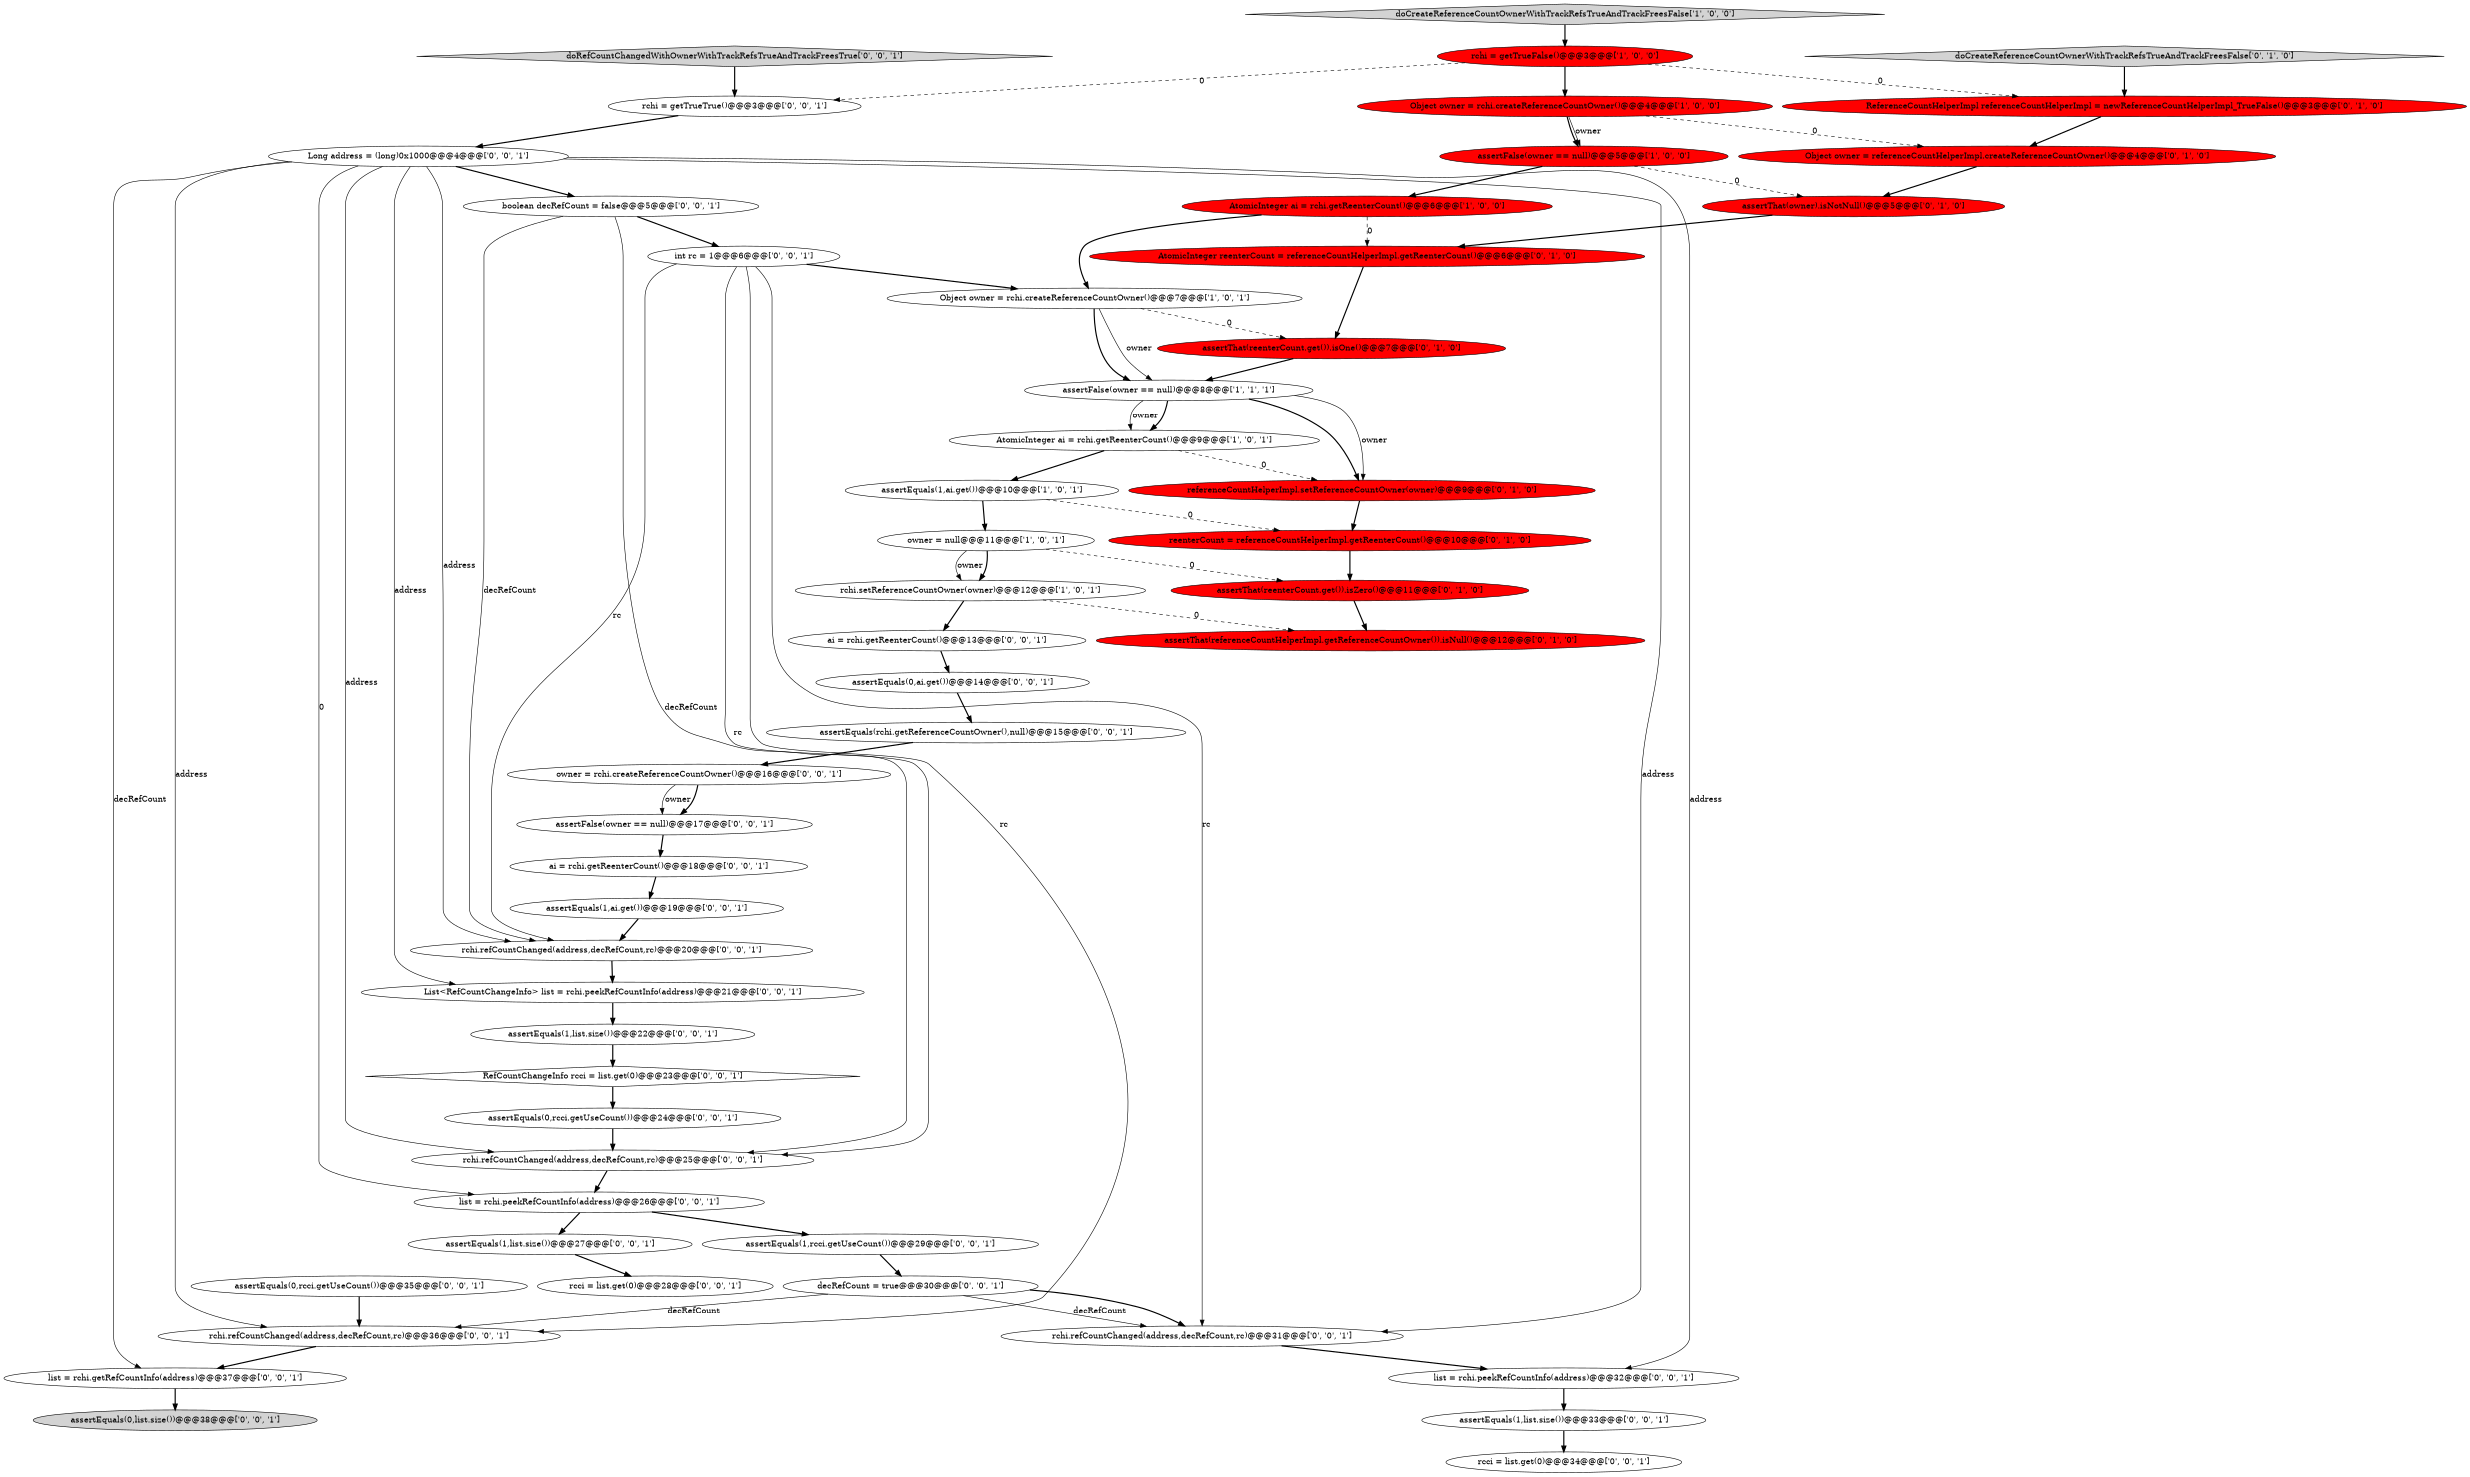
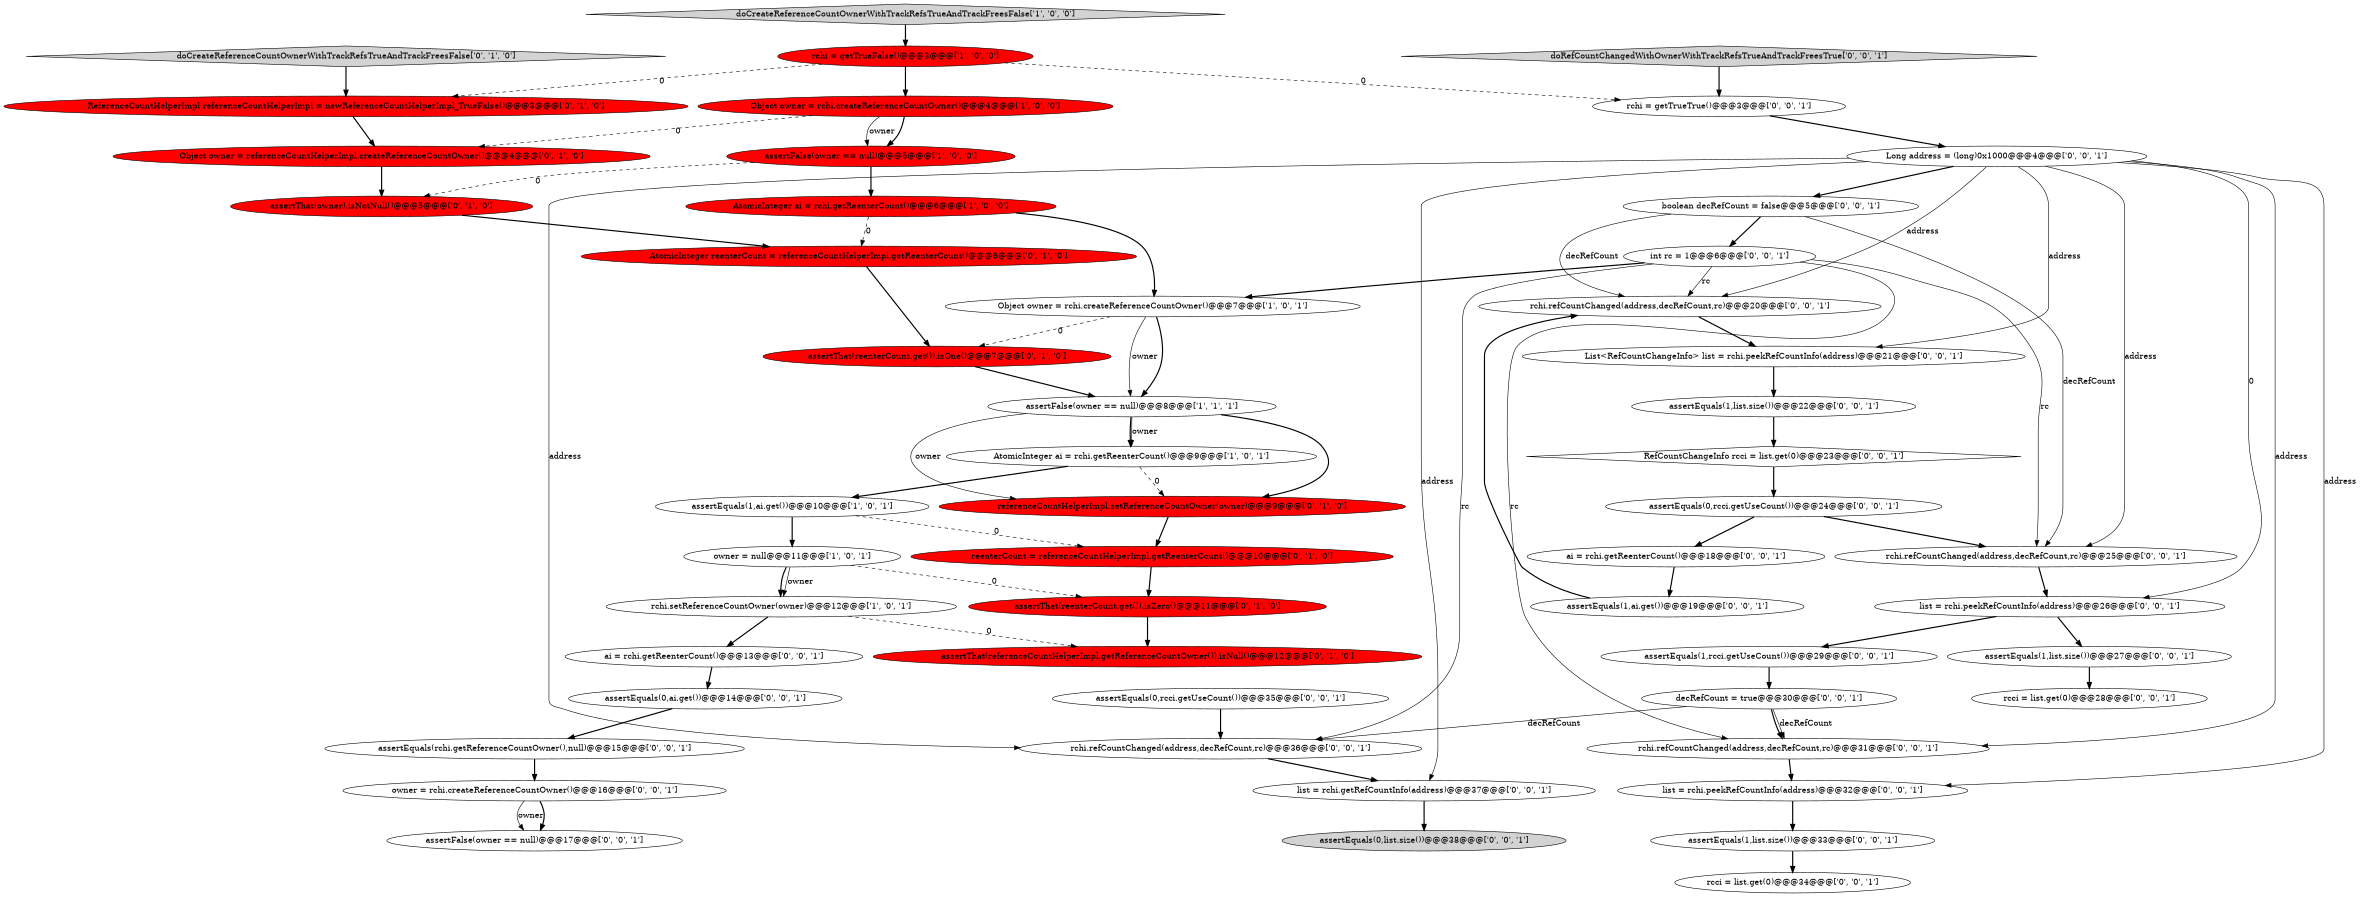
(140, 800) -> (1438, 482)
(662, 843) -> (1727, 530)
